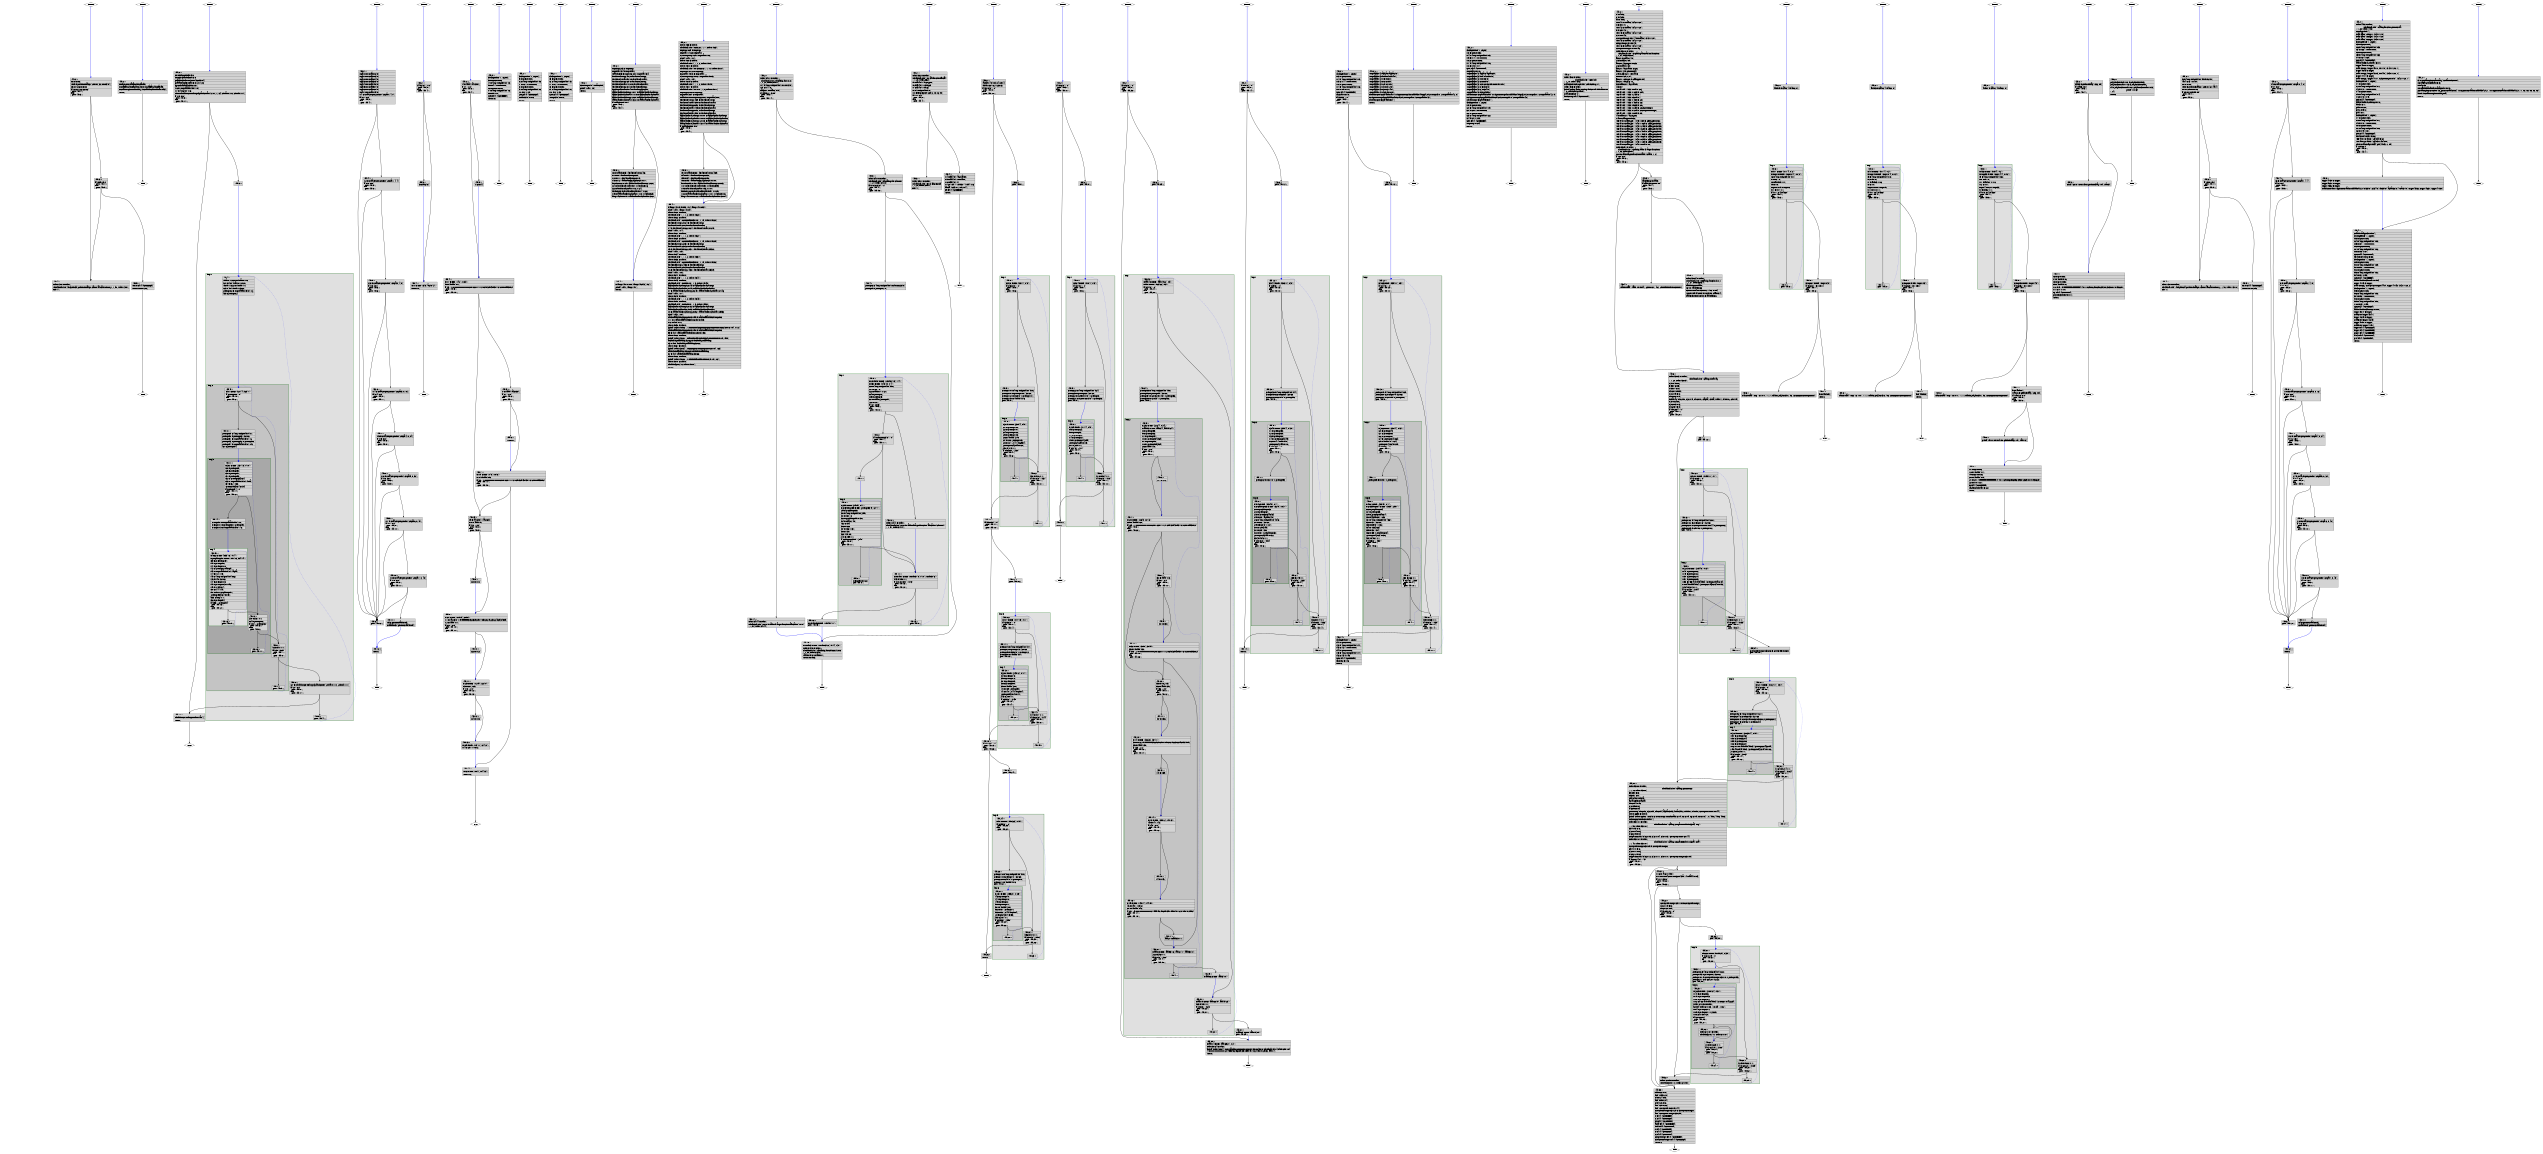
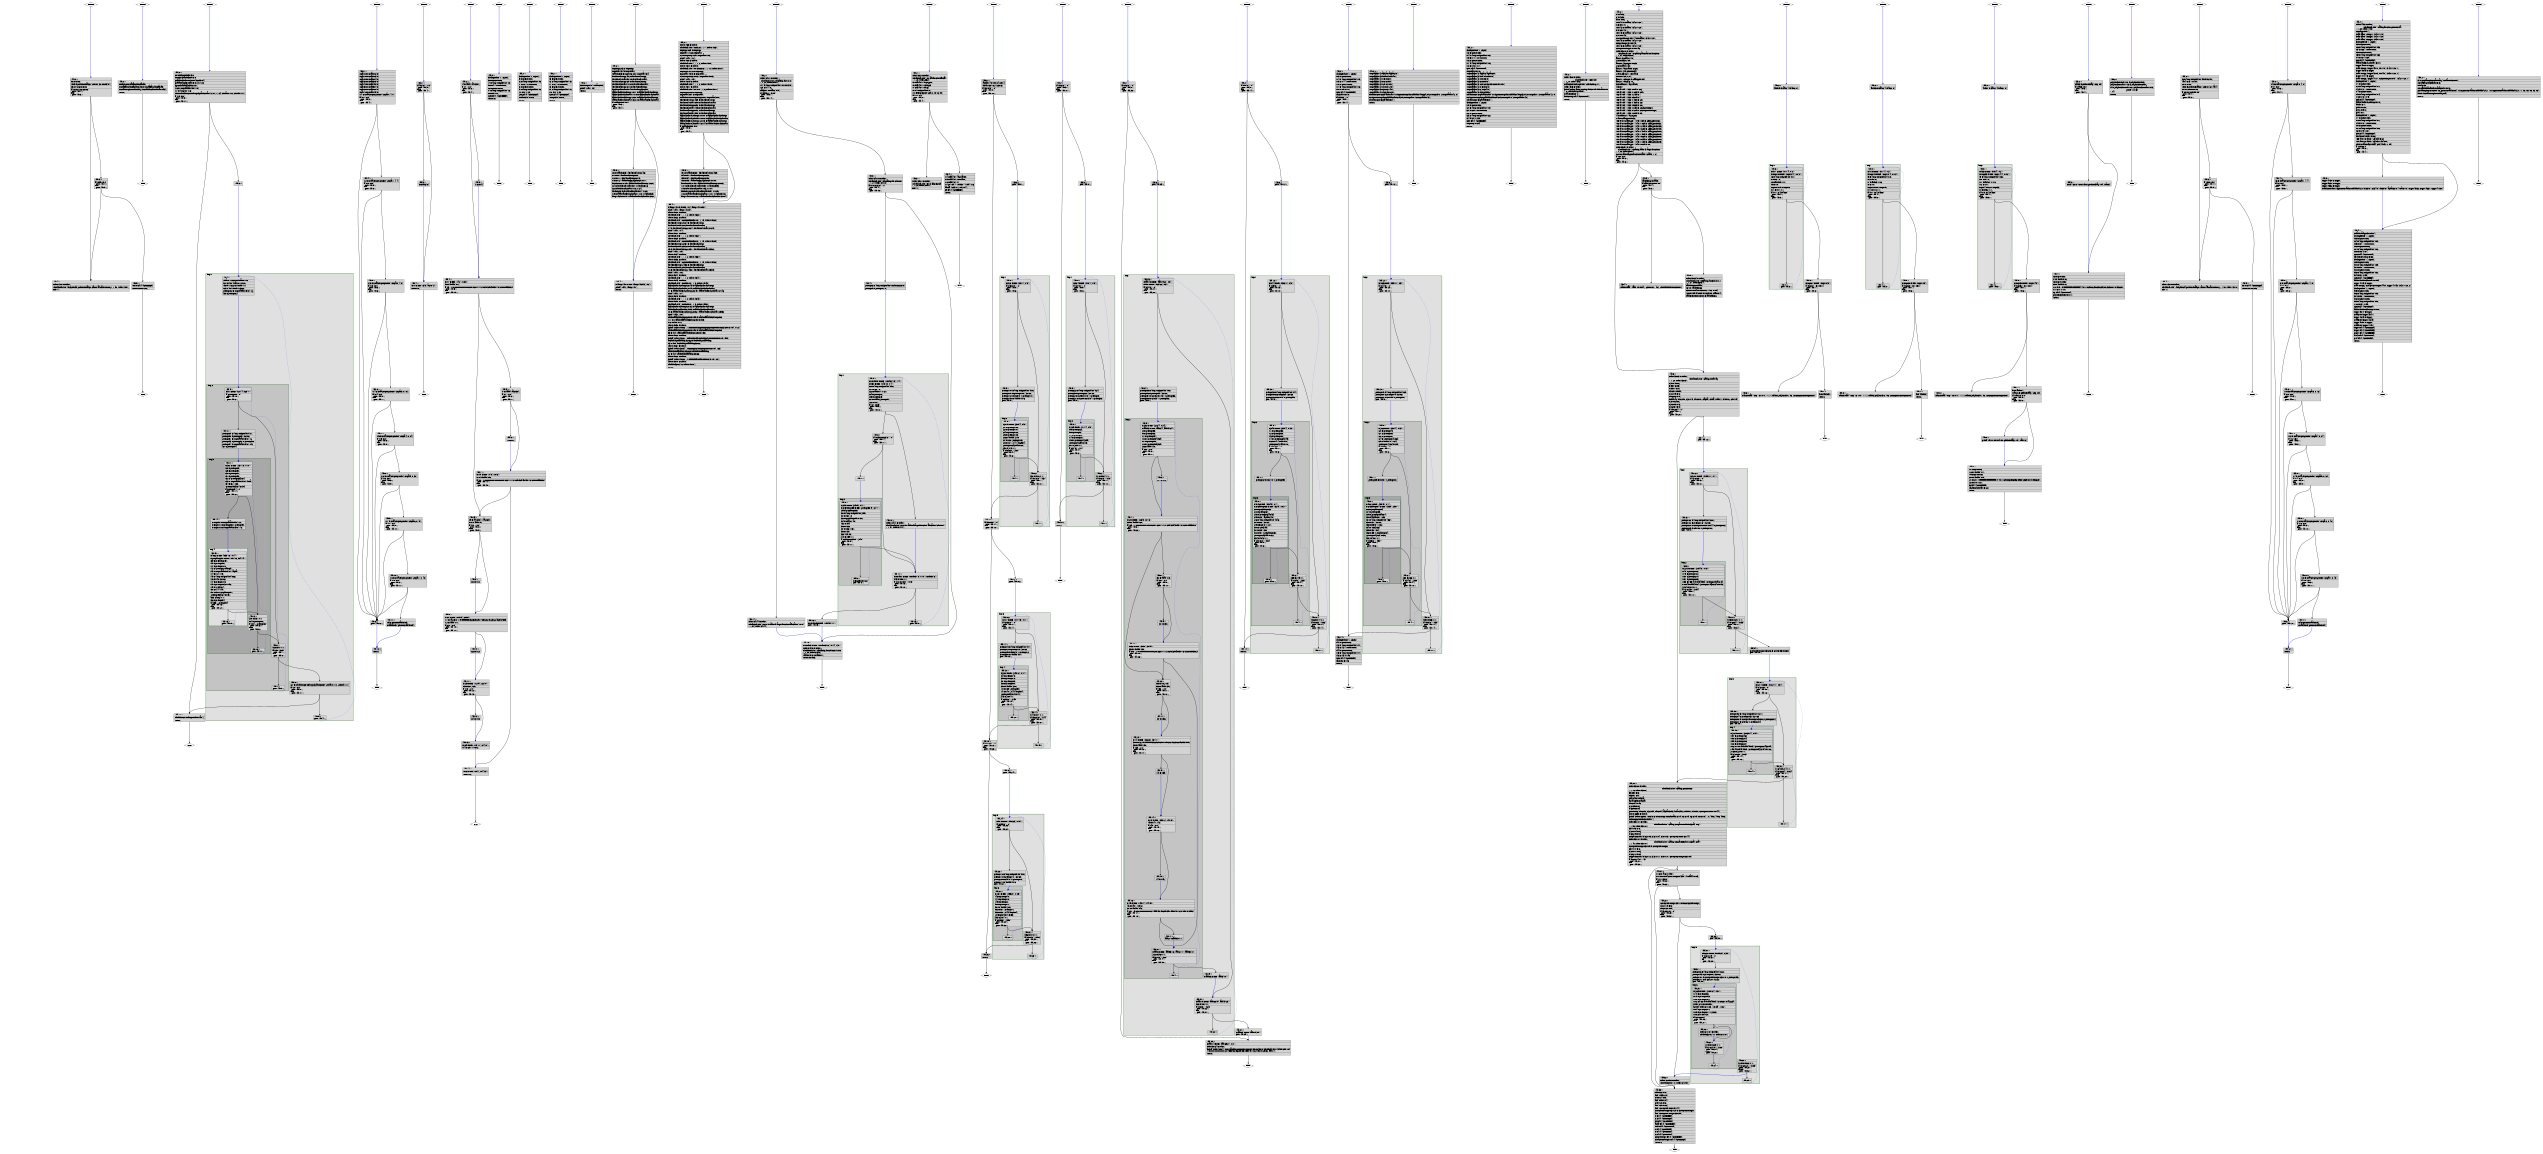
(1716, 966) -> (1716, 965)
(1745, 998) -> none
(1730, 1057) -> none
(1740, 1069) -> (1741, 1069)
(1711, 1075) -> (1711, 1075)
